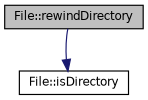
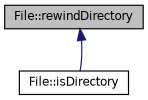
(66, 44) -> (82, 56)
